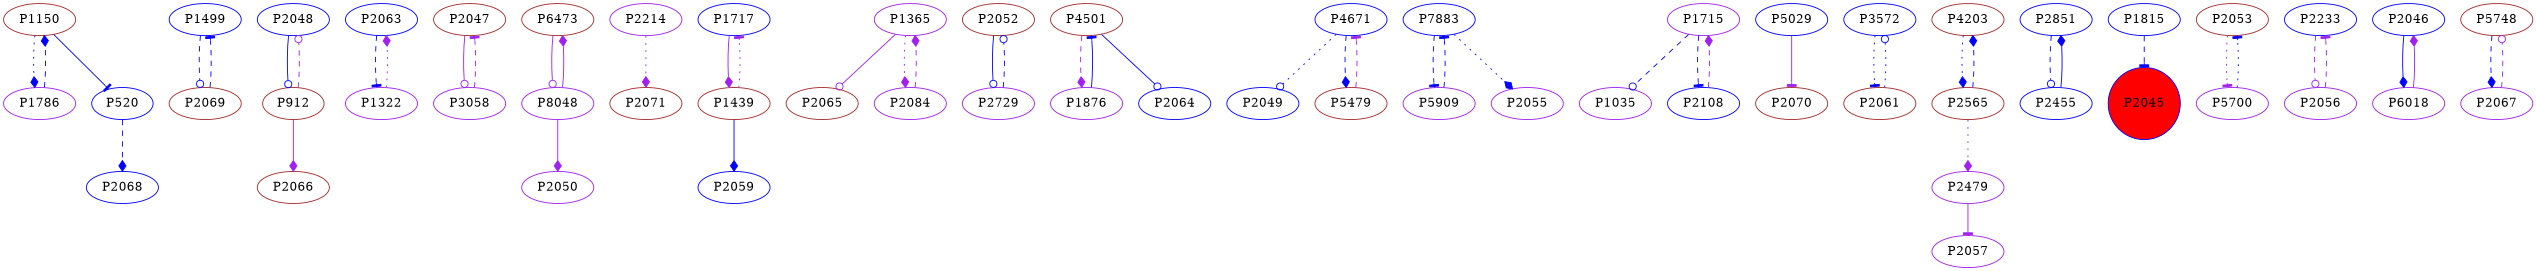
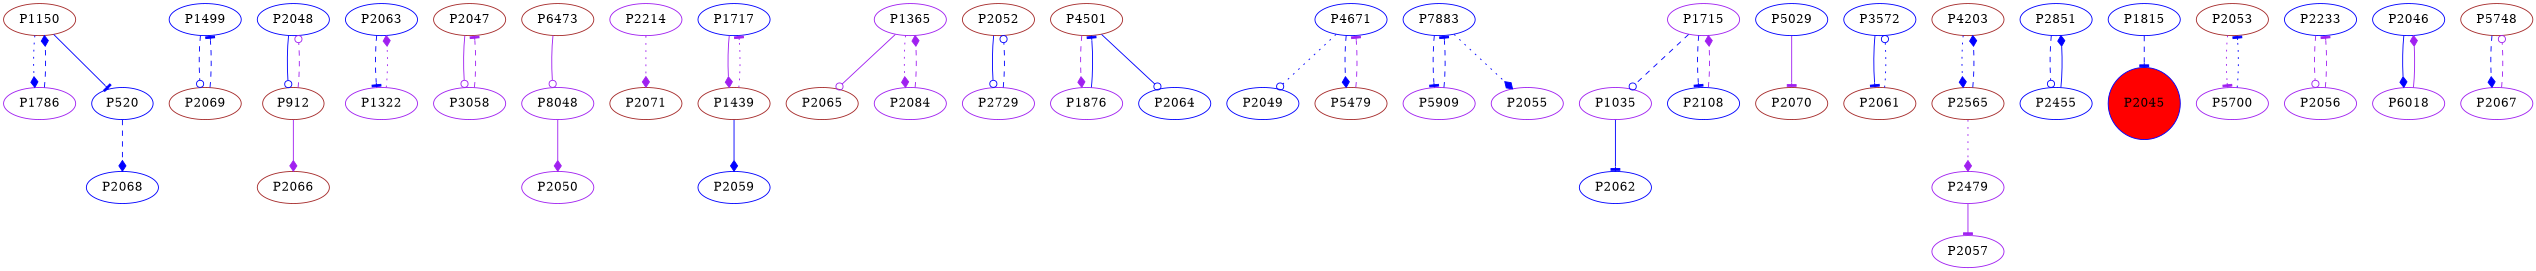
(1874, 59) -> (1874, 59)
(564, 67) -> none
none -> (1615, 187)
